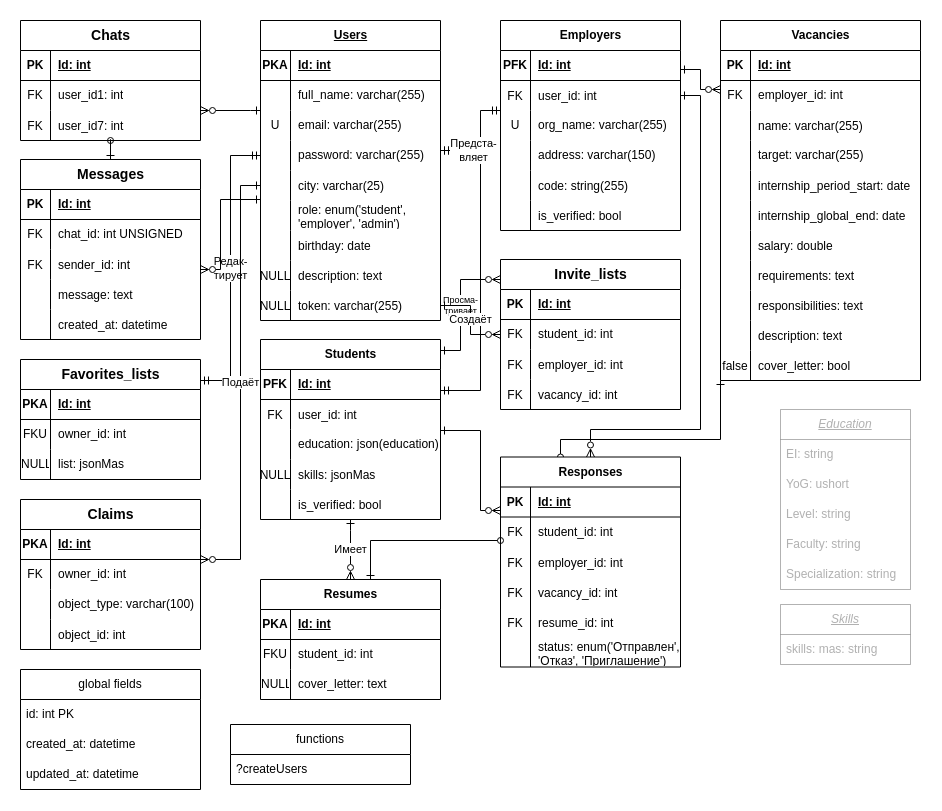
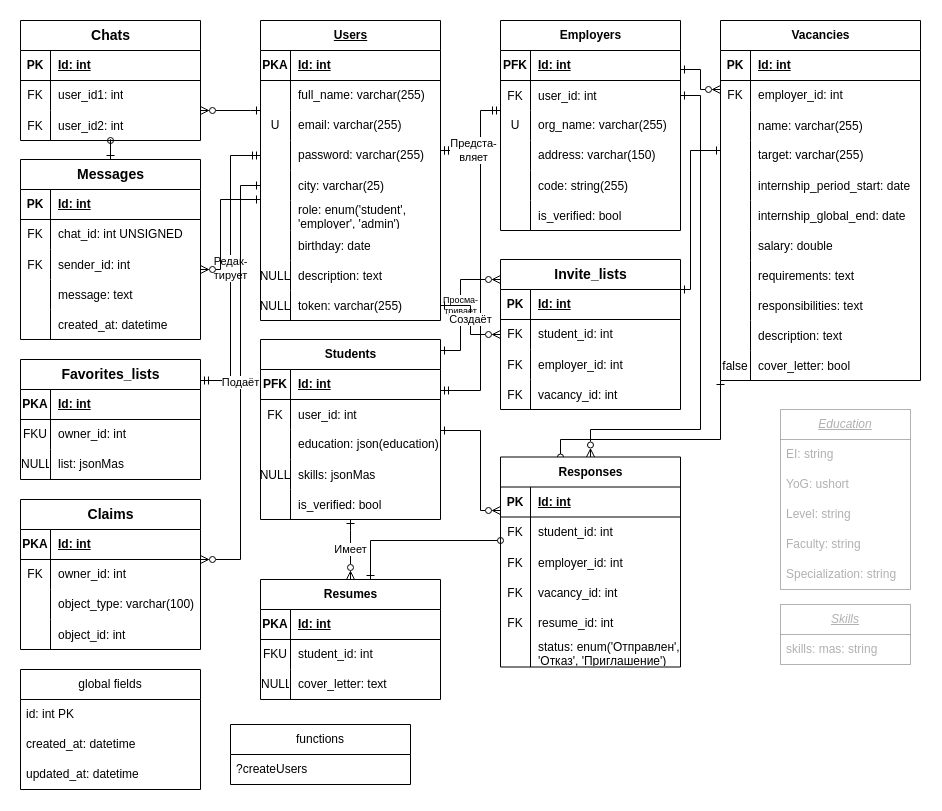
(95, 126) -> (95, 126)
none -> (691, 211)
